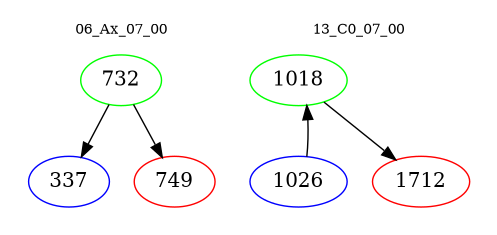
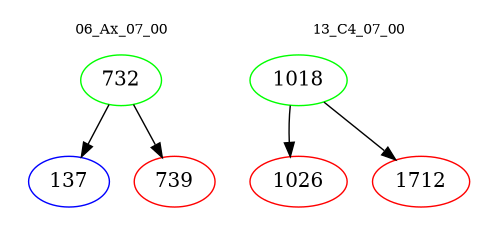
(359, 30) -> (359, 30)
(308, 138) -> (289, 124)
(69, 182) -> (69, 182)
(175, 182) -> (175, 182)
(299, 182) -> (299, 182)
